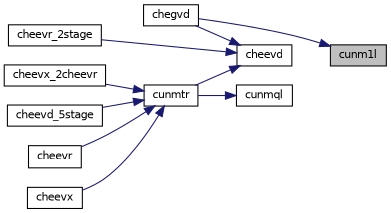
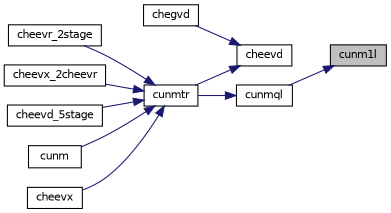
(260, 29) -> (306, 78)
(164, 46) -> (116, 61)
(55, 157) -> (55, 157)
